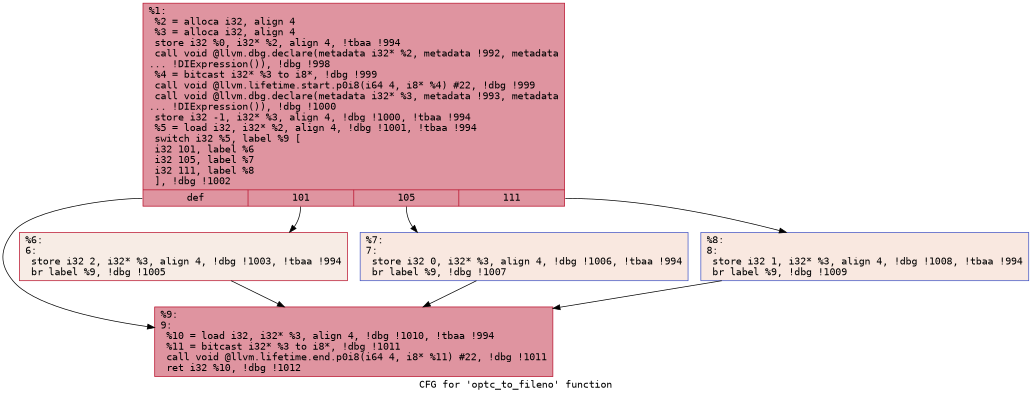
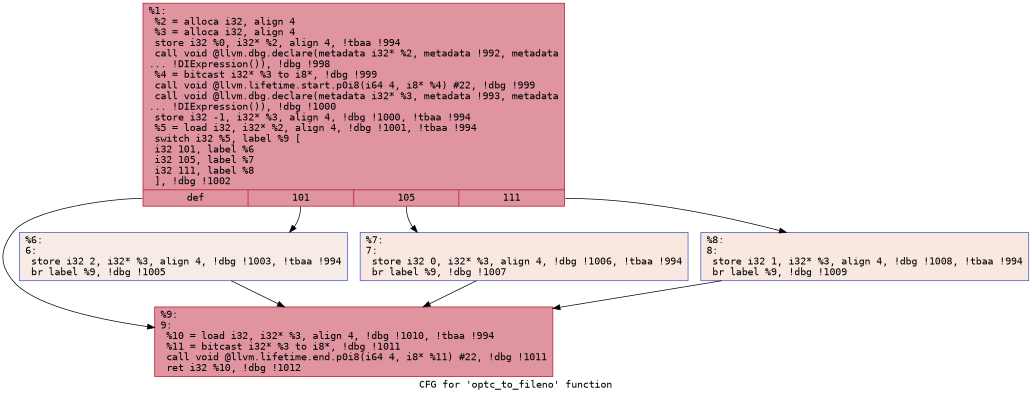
(183, 257) -> (183, 257)
